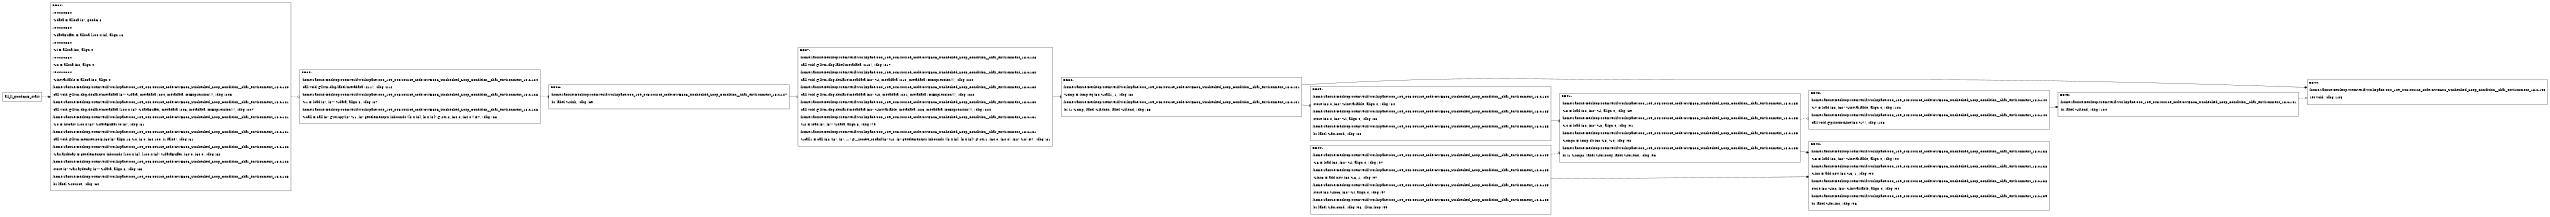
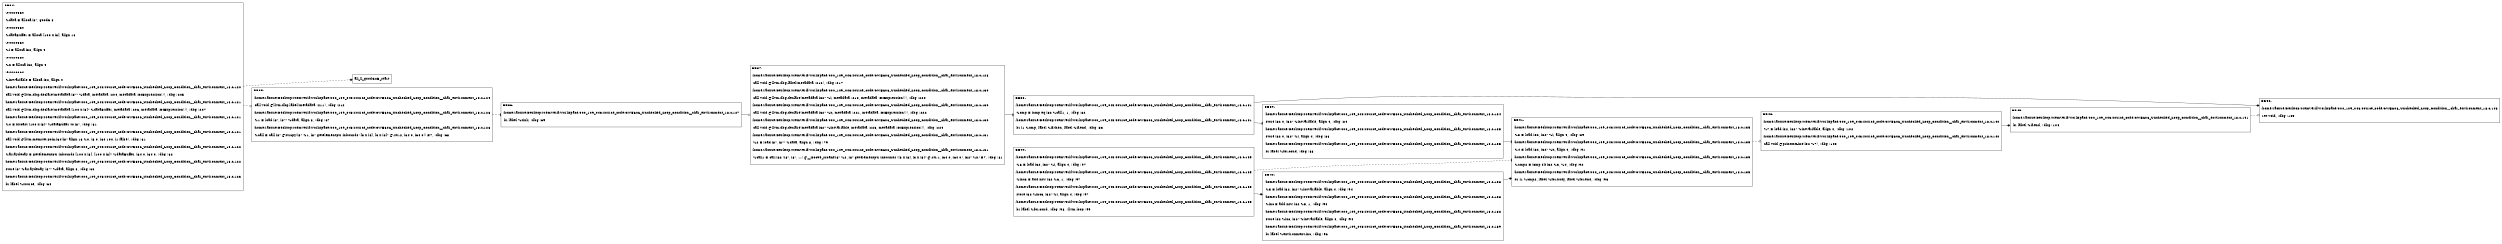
(45, 97) -> (296, 83)
(1803, 152) -> (1506, 179)
(1834, 204) -> (1296, 234)
